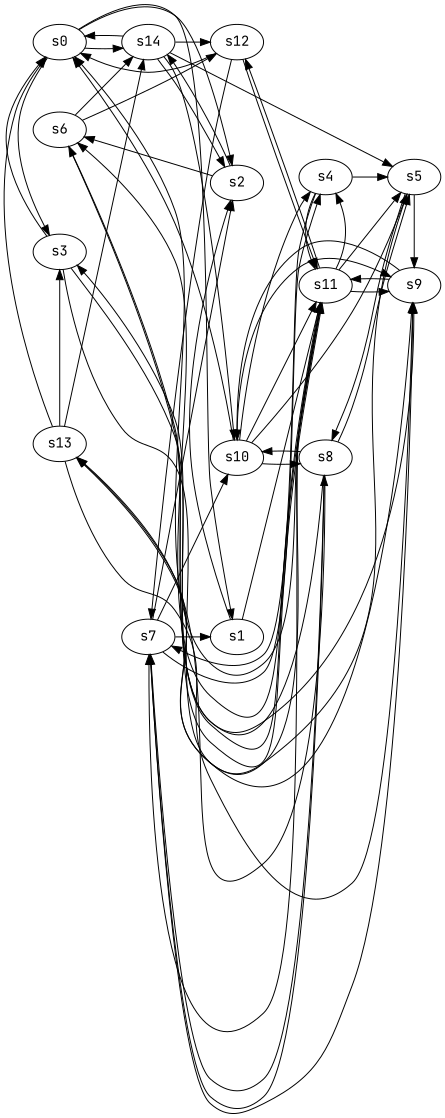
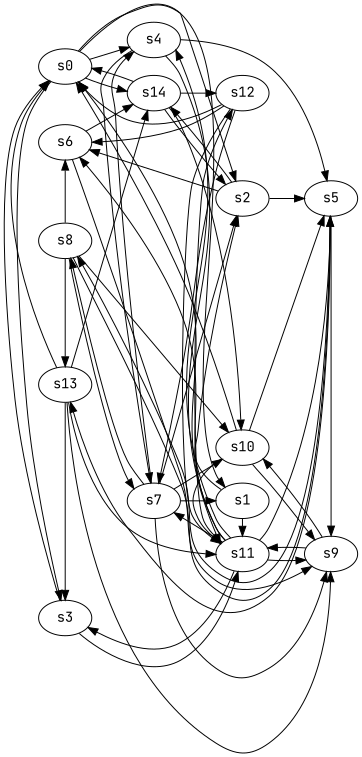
(146, 91) -> (166, 133)
(277, 107) -> (282, 198)
(249, 372) -> (105, 55)
(274, 464) -> none
(251, 782) -> none
